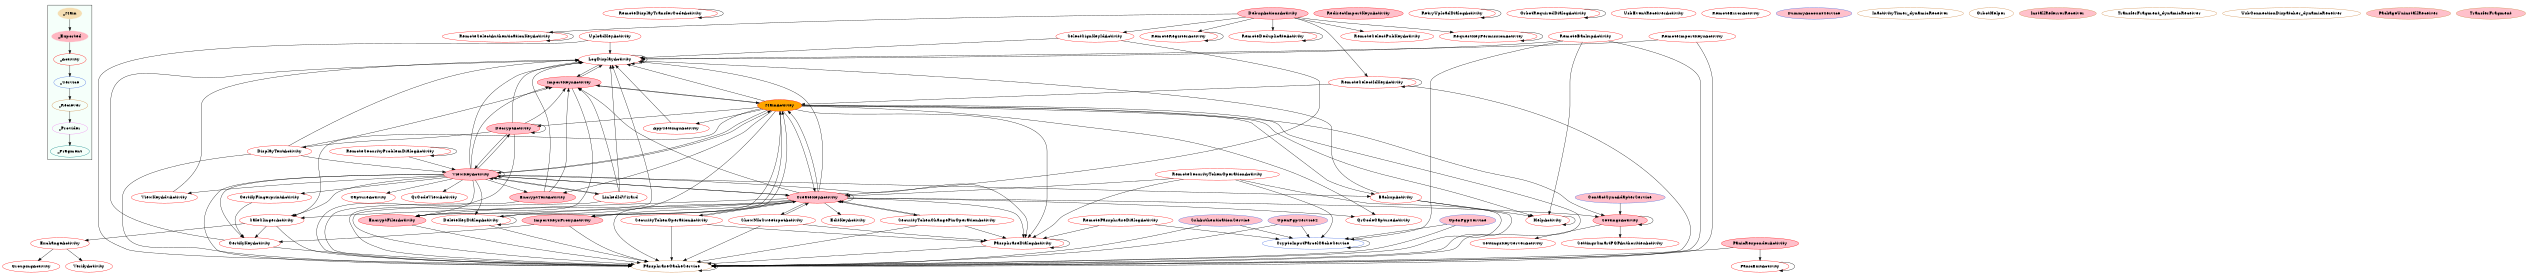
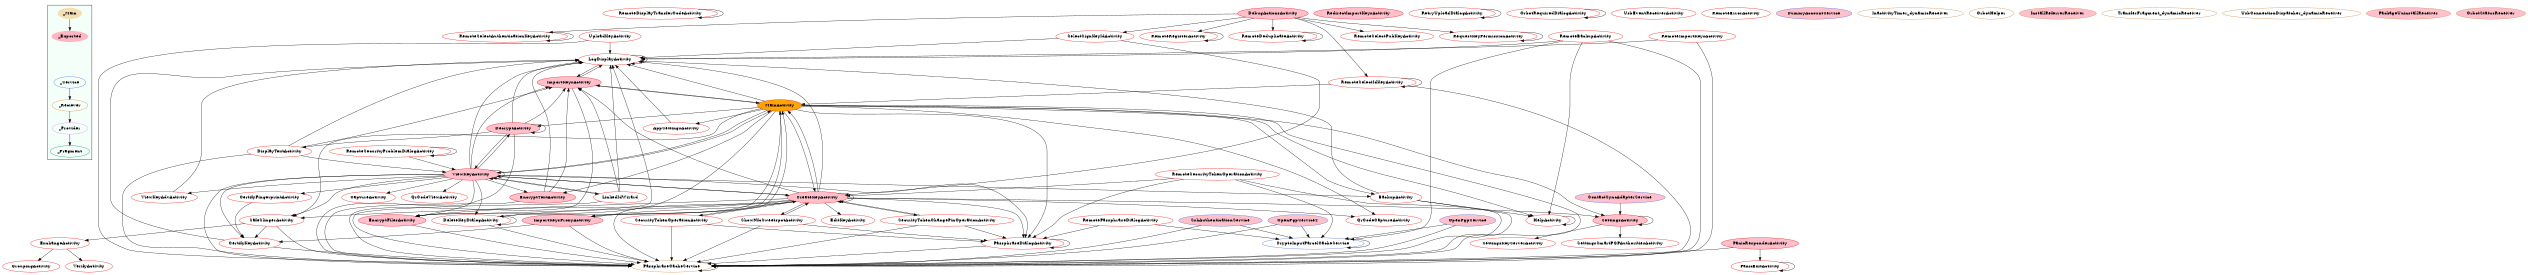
(2491, 13) -> (2491, 13)
(70, 59) -> none
